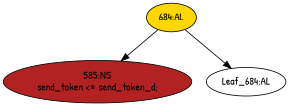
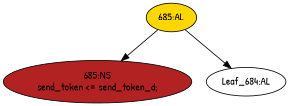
(171, 17) -> (171, 17)
(98, 82) -> (98, 82)
